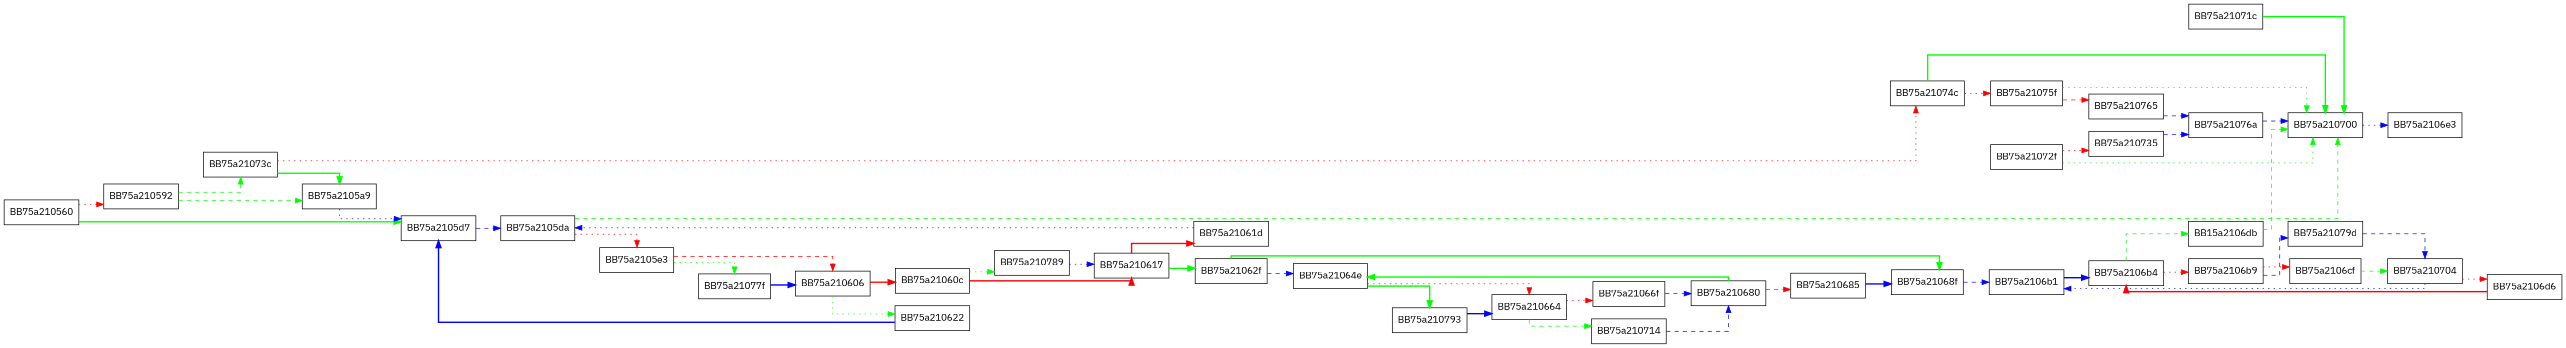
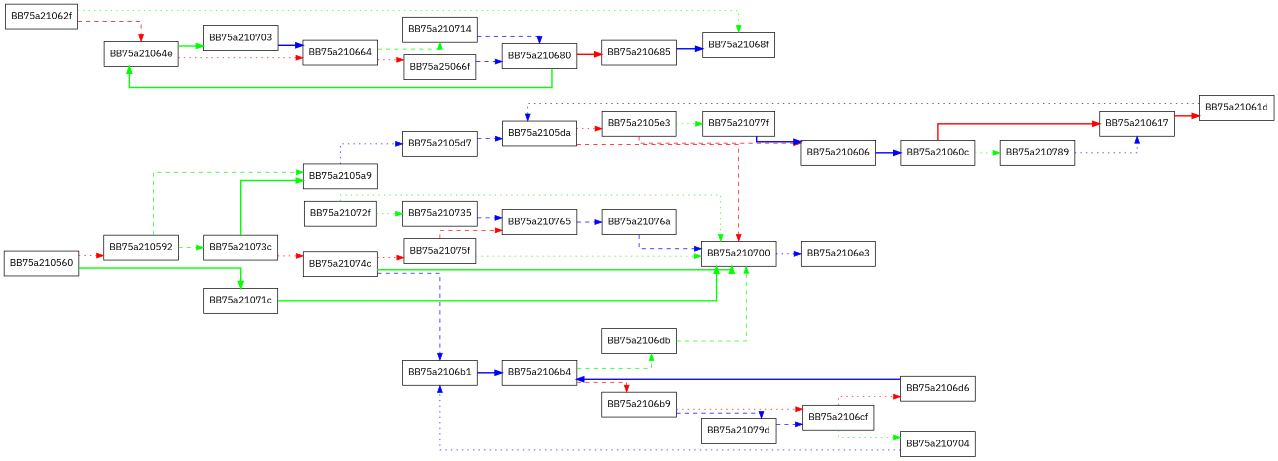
(2173, 135) -> (486, 218)
(2072, 150) -> (386, 214)
(1493, 219) -> (739, 153)
(236, 222) -> (166, 268)
(2226, 234) -> (639, 341)
(2403, 234) -> (786, 424)
(1587, 256) -> (415, 11)
(1178, 268) -> none
(2371, 271) -> (862, 437)
(2172, 272) -> (603, 382)
(1277, 274) -> (116, 21)
(2471, 279) -> (862, 397)
(879, 282) -> (885, 153)
(1973, 282) -> (440, 282)
(1775, 289) -> (586, 54)
(2306, 292) -> (742, 379)
(1629, 294) -> (440, 67)
(932, 318) -> none
(1430, 320) -> (241, 38)
